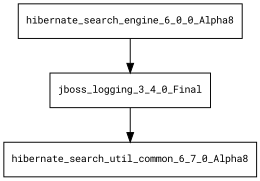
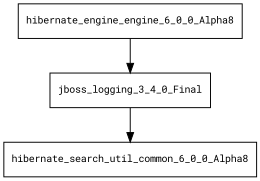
(130, 21) -> (130, 21)
(130, 160) -> (130, 160)
